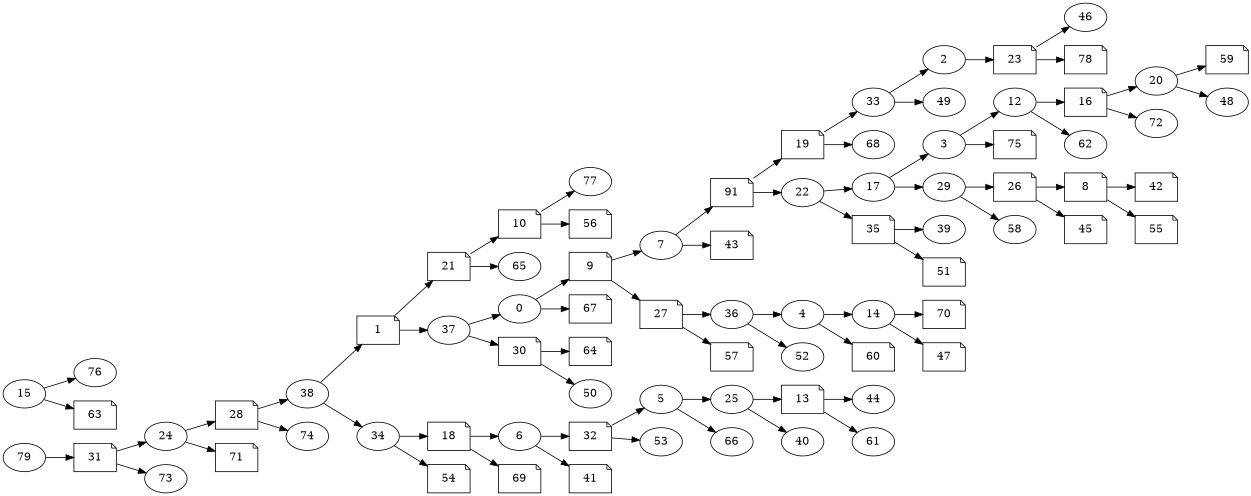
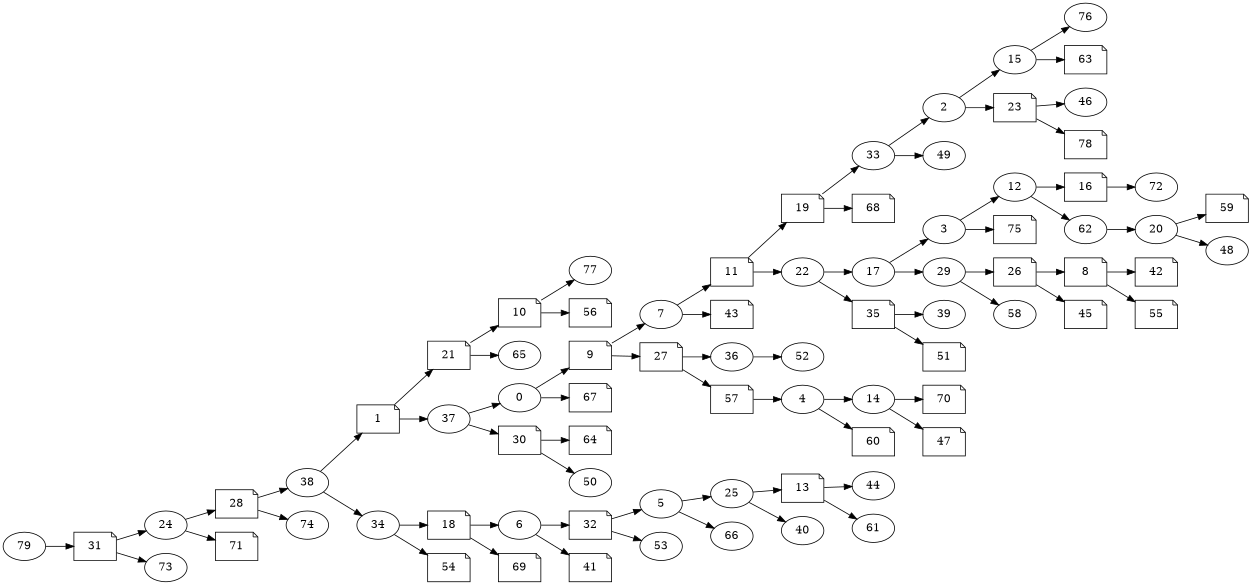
none -> (976, 86)
(1118, 92) -> (1117, 230)
(873, 145) -> (873, 208)
(732, 193) -> (732, 272)
(763, 314) -> (763, 399)
